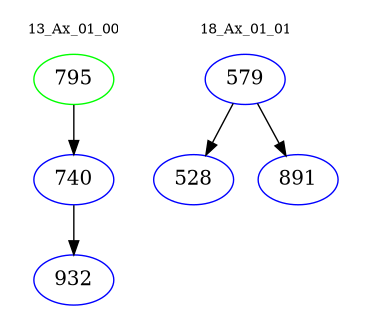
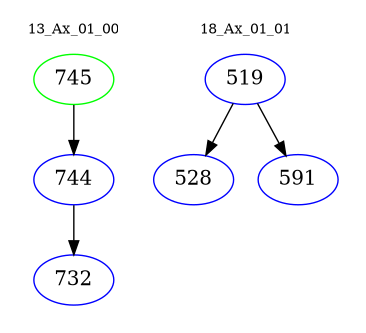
(74, 79) -> (74, 79)
(245, 79) -> (245, 79)
(74, 180) -> (74, 180)
(298, 180) -> (298, 180)
(74, 280) -> (74, 280)
